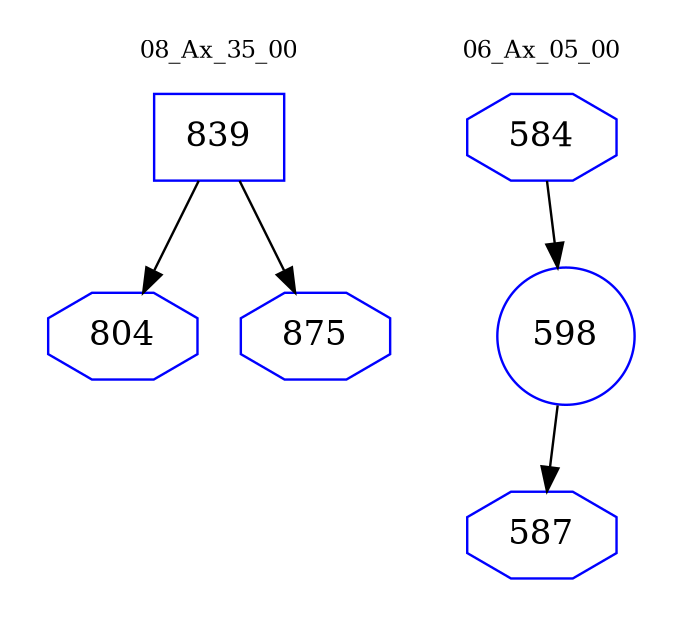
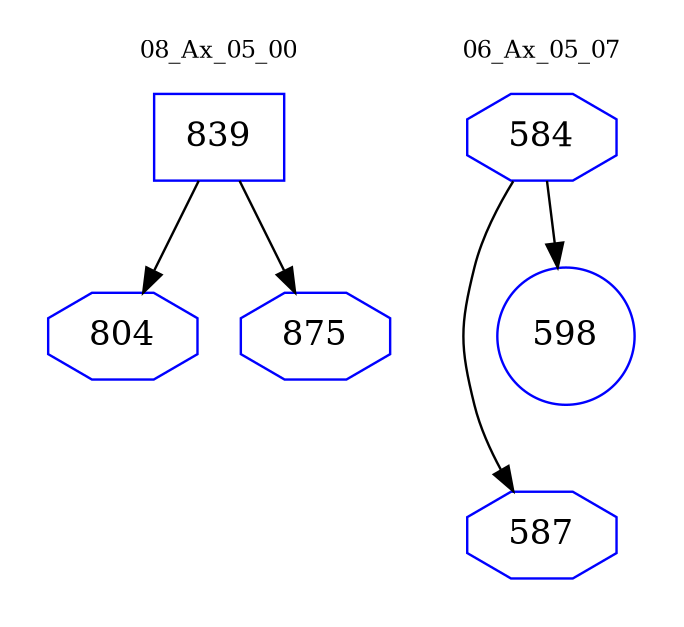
(219, 52) -> (219, 52)
(542, 52) -> (542, 52)
(554, 436) -> (464, 324)
